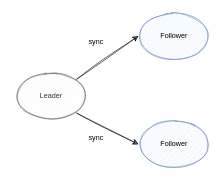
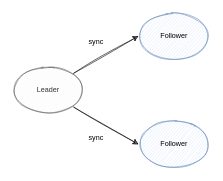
(51, 96) -> (48, 90)
